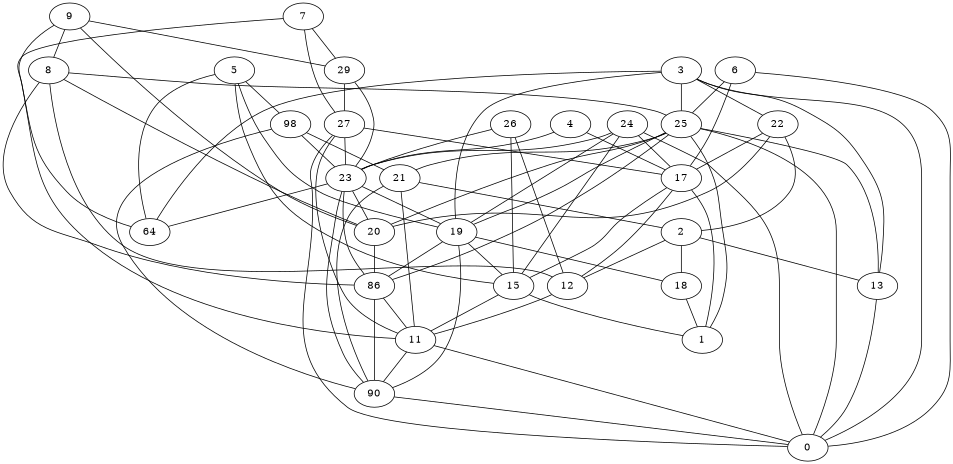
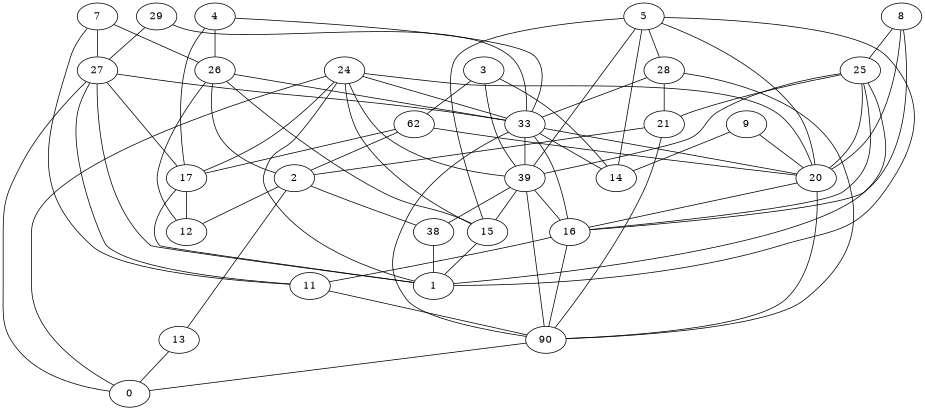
(61, 38) -> none
(207, 43) -> none
none -> (215, 43)
(324, 43) -> (156, 43)
(735, 70) -> none
none -> (758, 75)
none -> (604, 86)
(681, 97) -> none
(291, 124) -> (664, 70)
(778, 124) -> (414, 124)
(839, 133) -> none
none -> (224, 142)
(830, 157) -> none
(346, 178) -> (525, 124)
(922, 197) -> none
none -> (284, 214)
none -> (860, 218)
(150, 232) -> (616, 178)
(457, 232) -> (525, 178)
(602, 239) -> none
(836, 243) -> none
none -> (152, 246)
(407, 256) -> none
(245, 271) -> none
(374, 286) -> (570, 232)
(681, 286) -> (434, 232)
(465, 313) -> none
none -> (760, 313)
(494, 316) -> none
(612, 394) -> none
